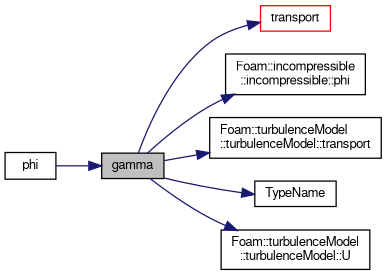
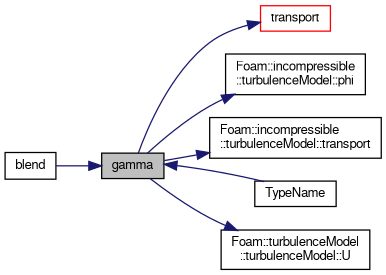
(295, 74) -> (295, 74)
(295, 138) -> (295, 138)
(30, 166) -> (30, 166)
(203, 186) -> (221, 172)
